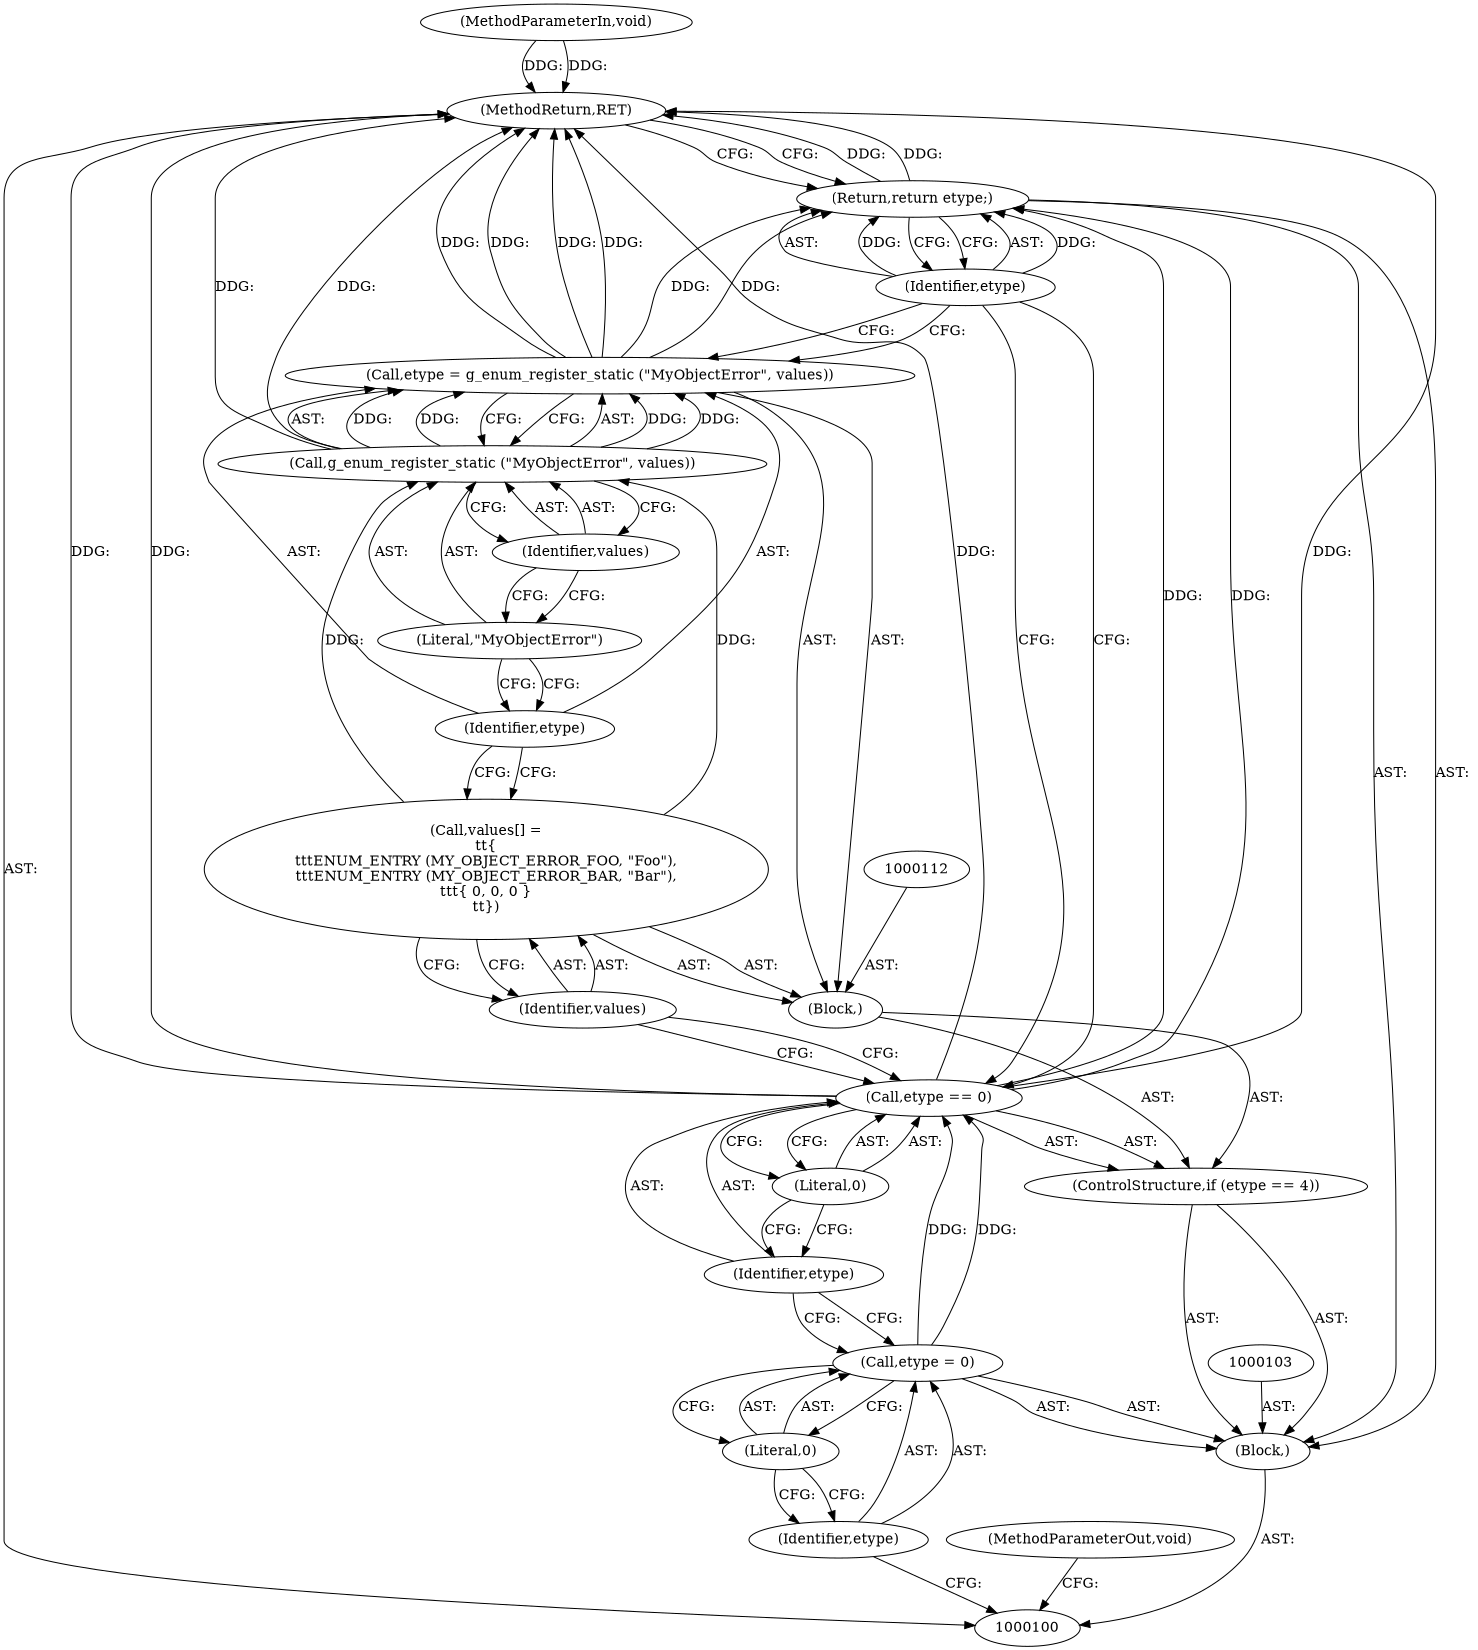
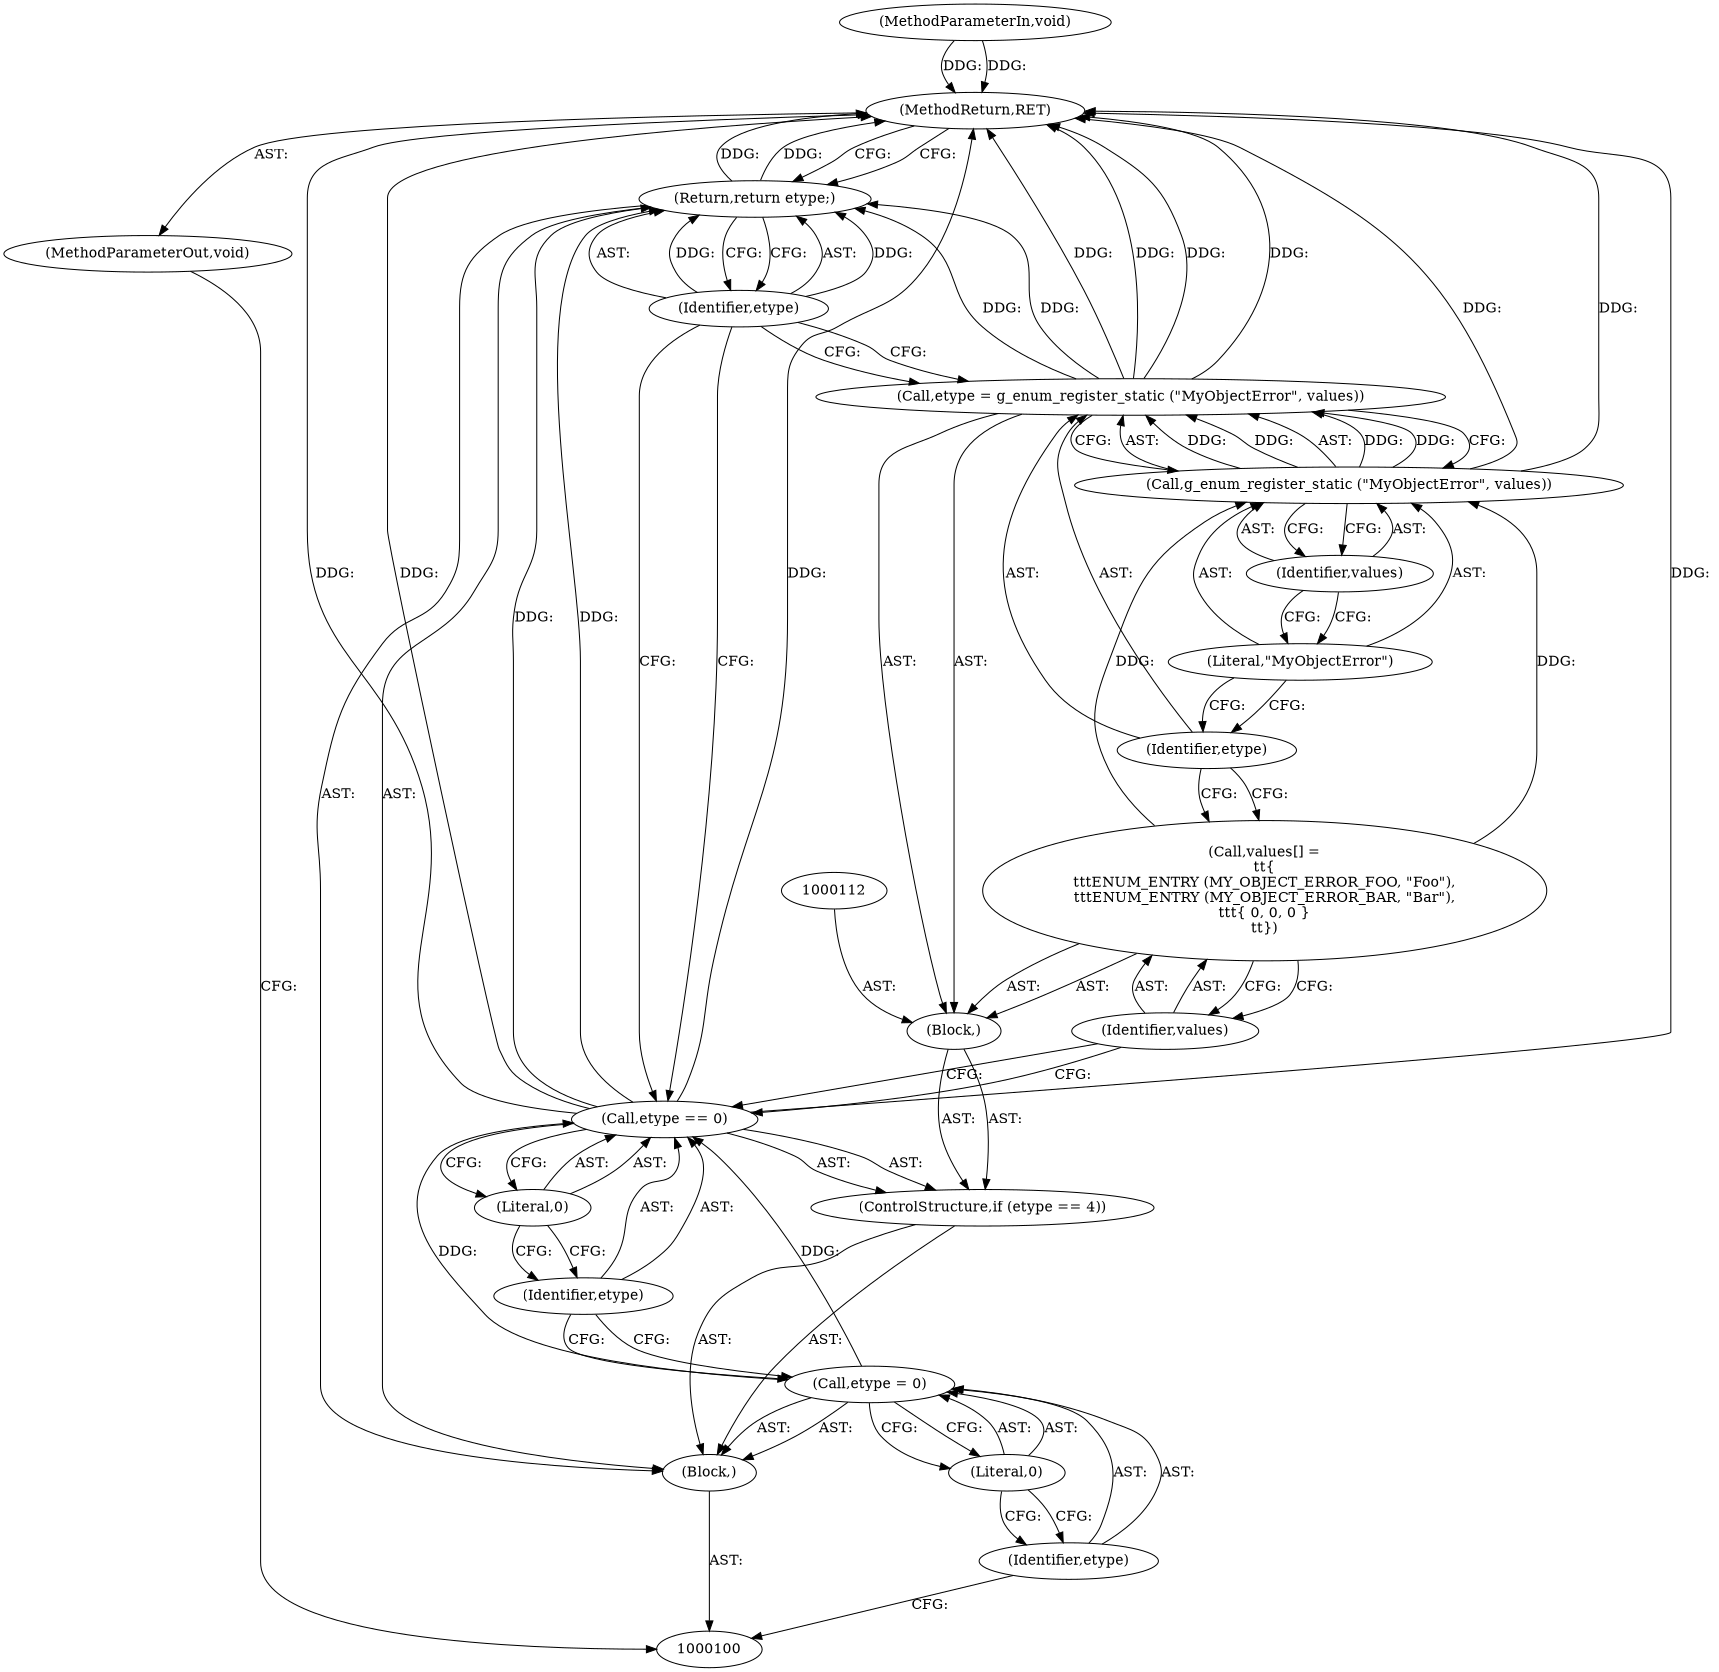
(4, 1118) -> (499, 123)
(1261, 1363) -> none
